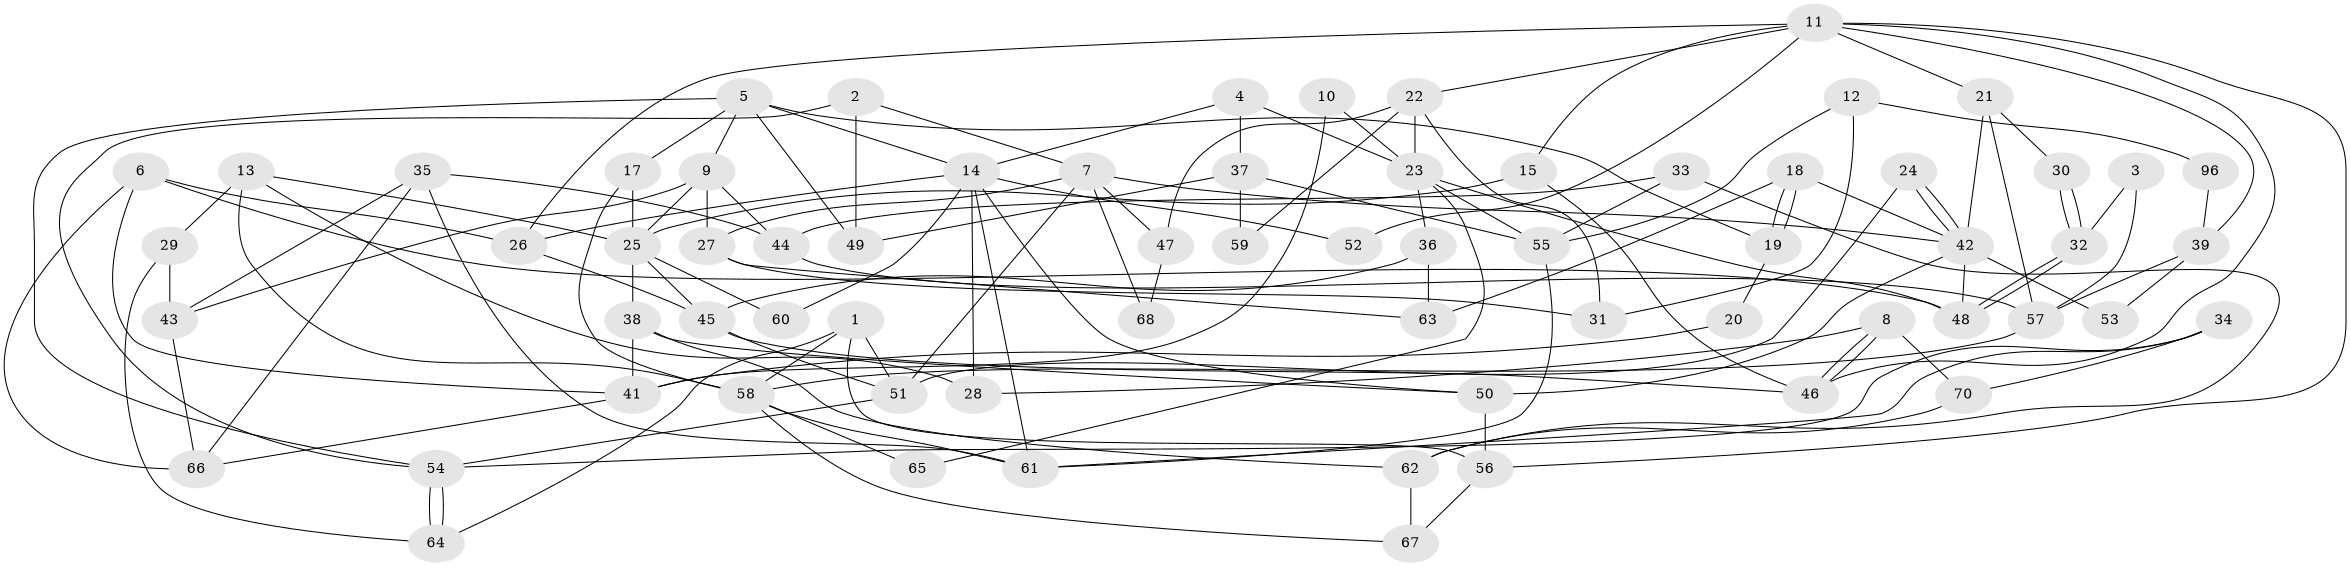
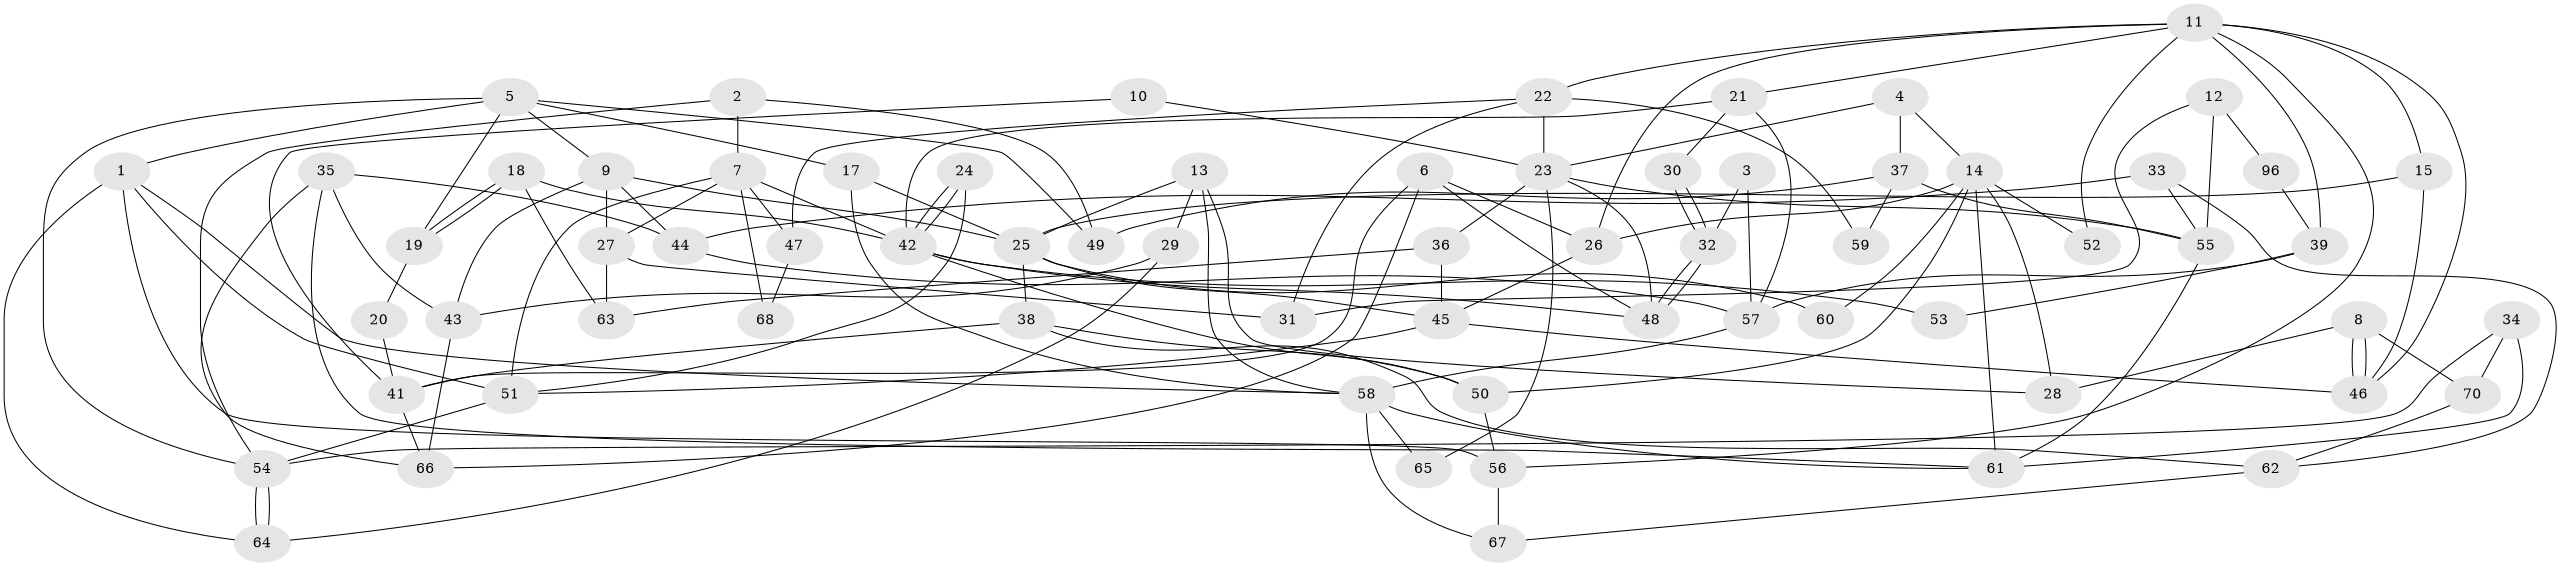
(862, 136) -> (314, 128)
